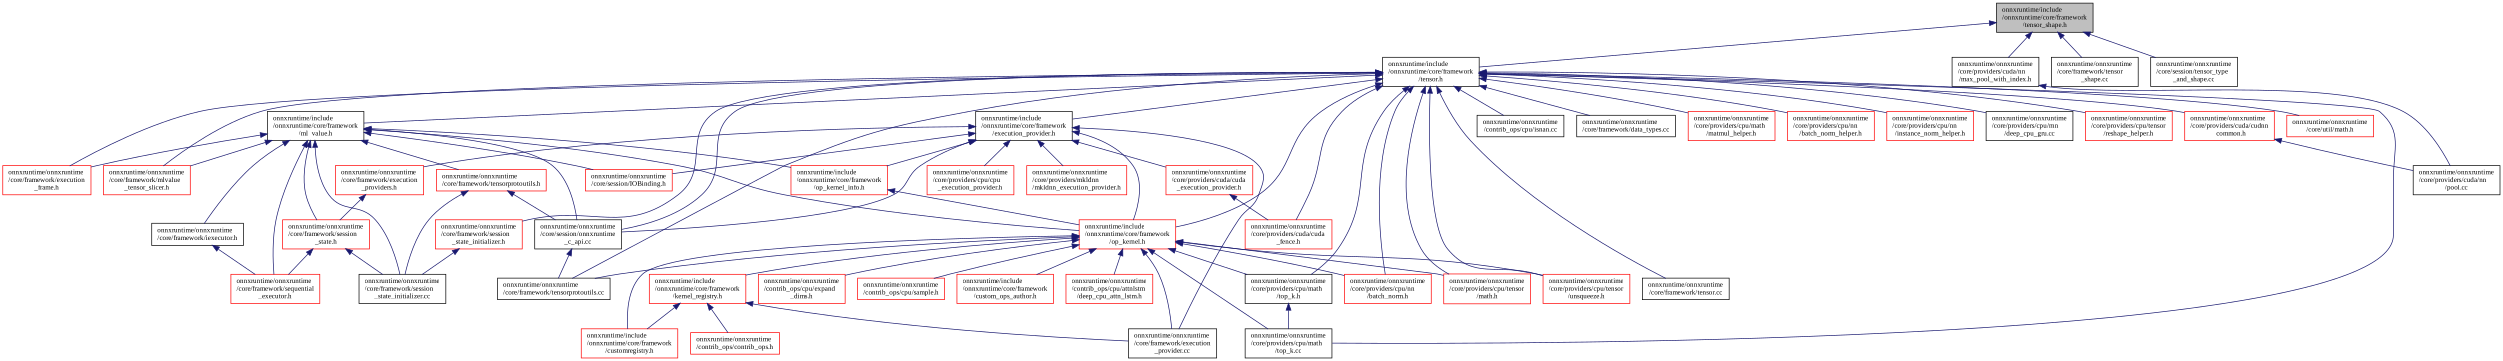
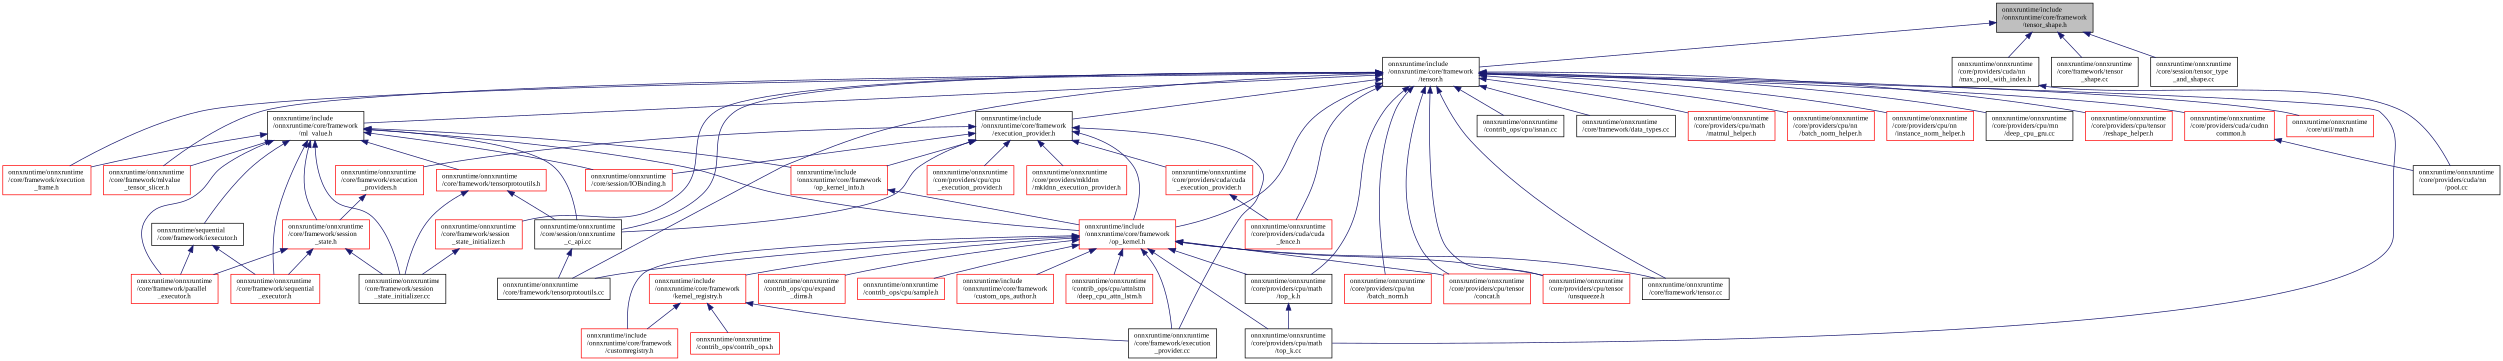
(198, 234) -> (198, 234)
(1264, 258) -> (1443, 257)
none -> (175, 289)
(1487, 289) -> (1487, 289)
